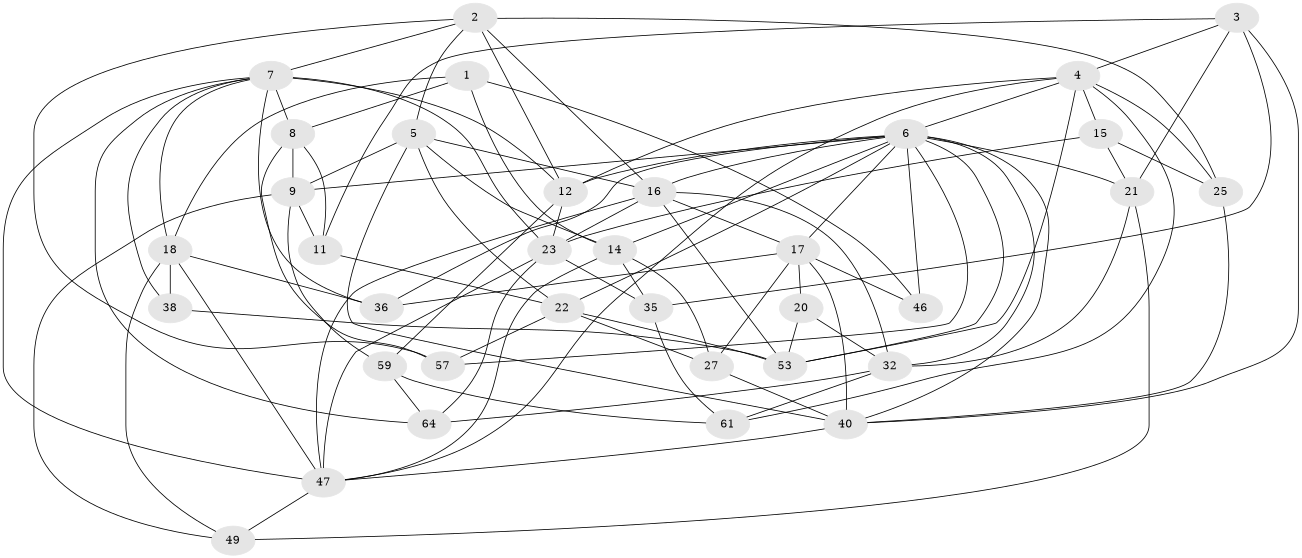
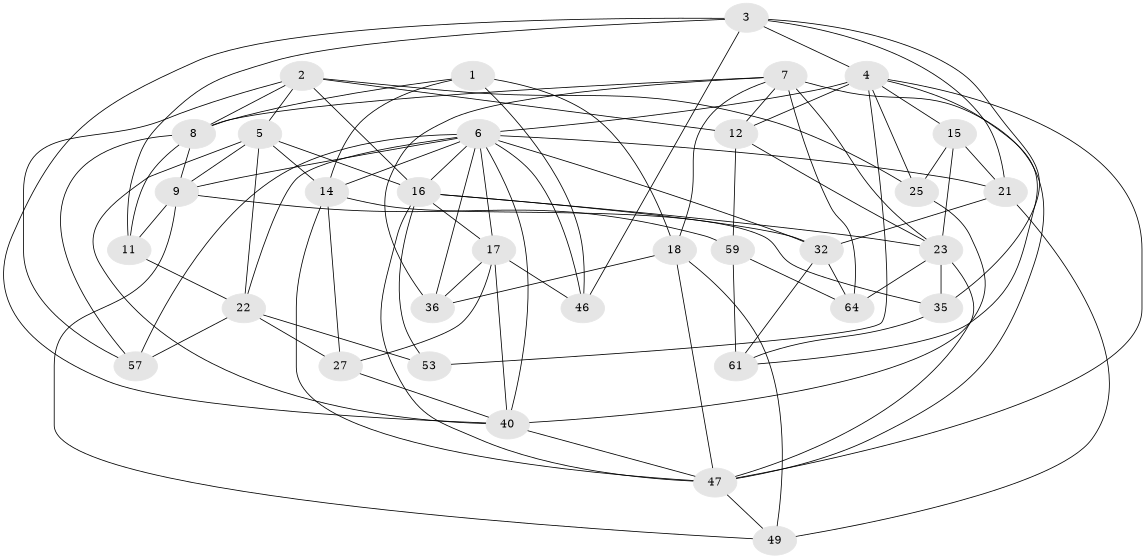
(373, 47) -> (248, 105)
(732, 151) -> none
none -> (665, 163)
(990, 304) -> none
(170, 308) -> none
(801, 308) -> none
